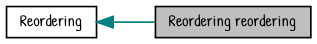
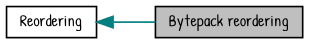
(233, 22) -> (229, 22)
